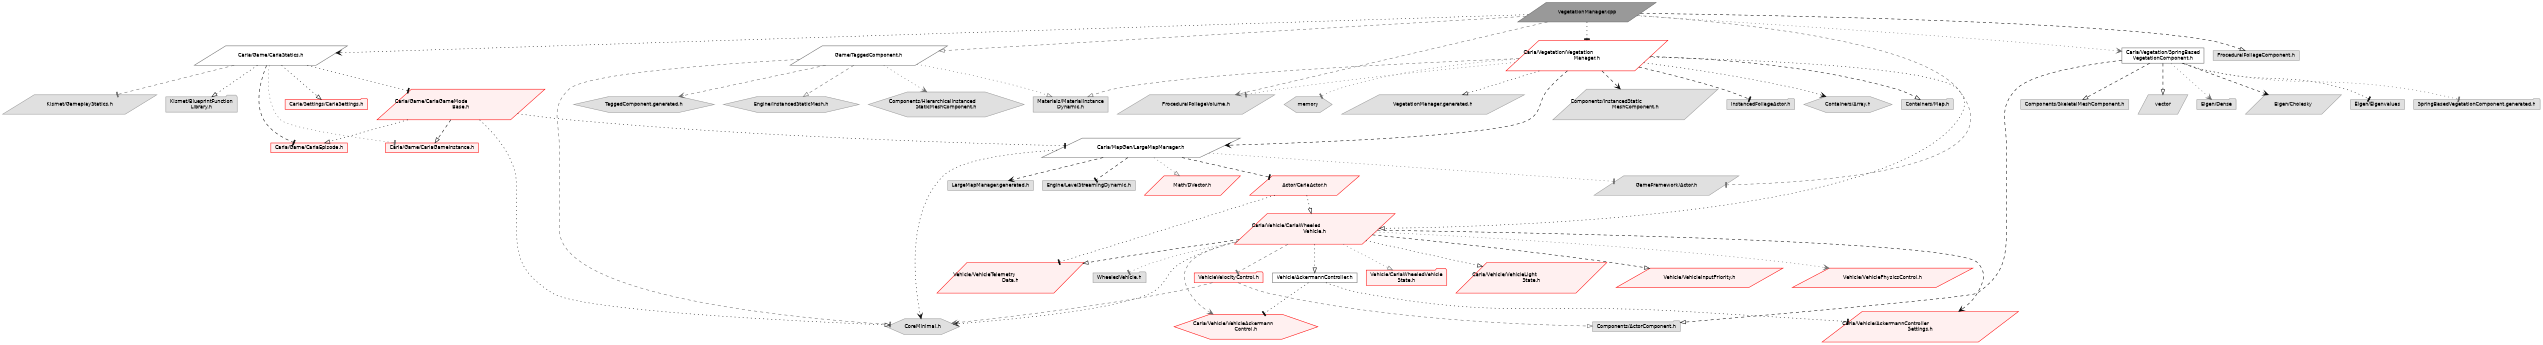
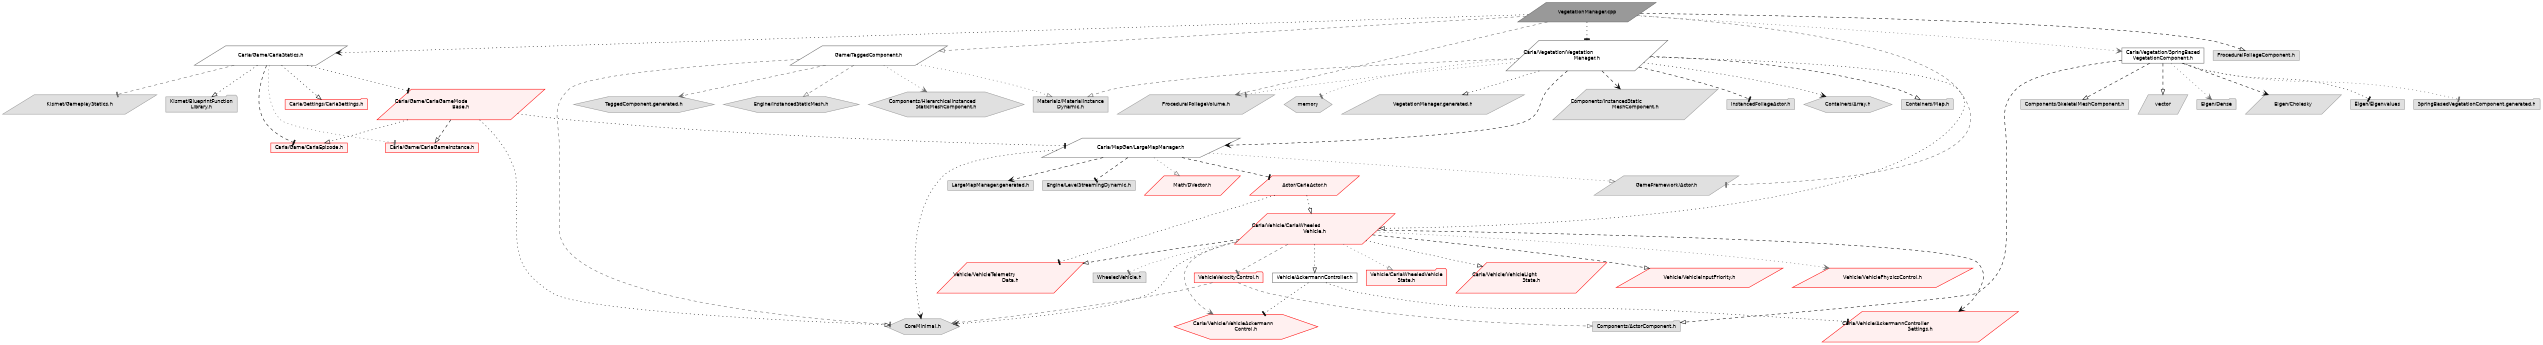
(1587, 56) -> (1587, 56)
(1411, 167) -> (1409, 167)
